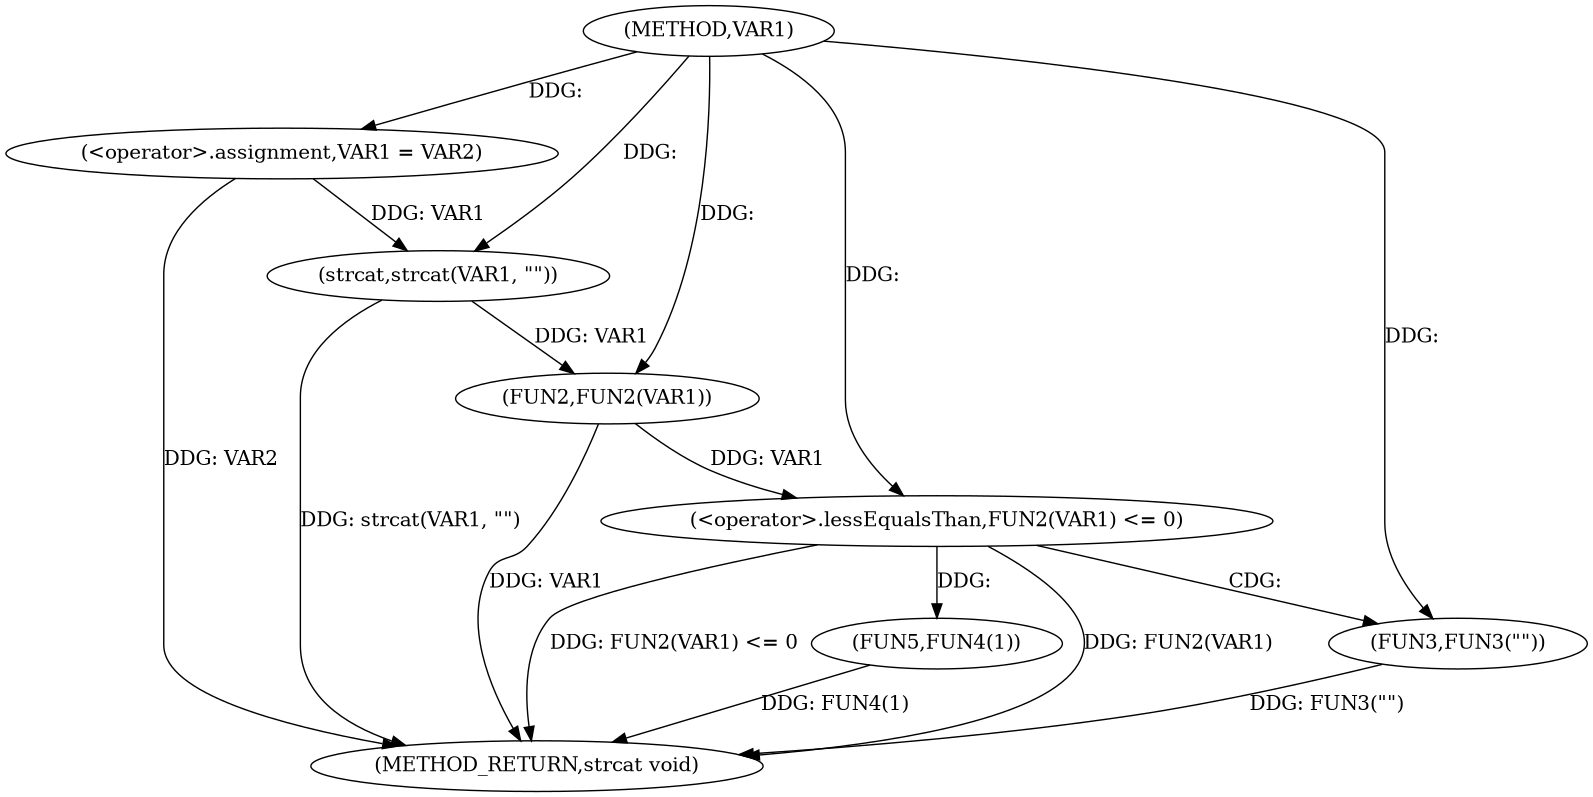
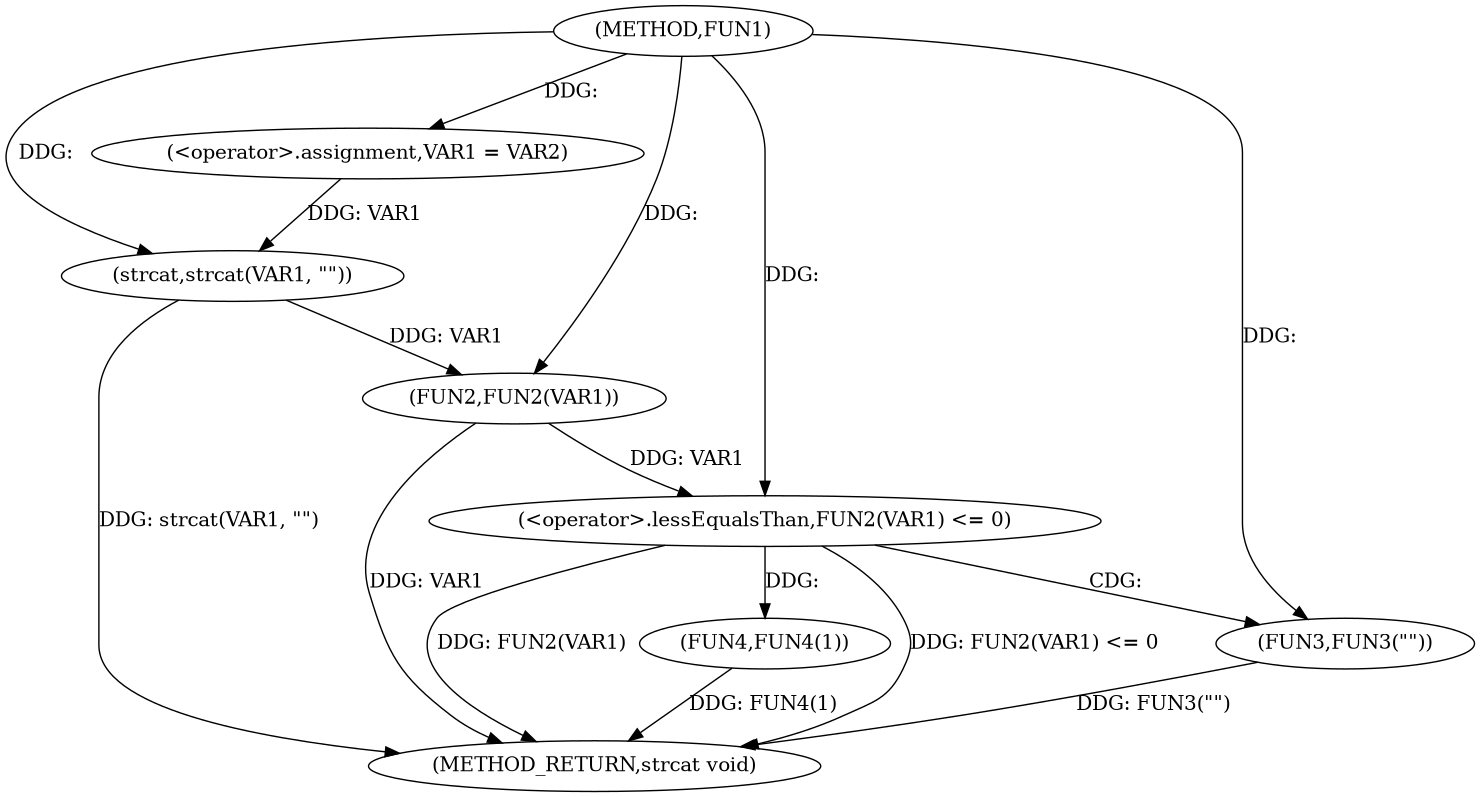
(709, 31) -> (683, 31)
(164, 523) -> none
(937, 644) -> (765, 644)
